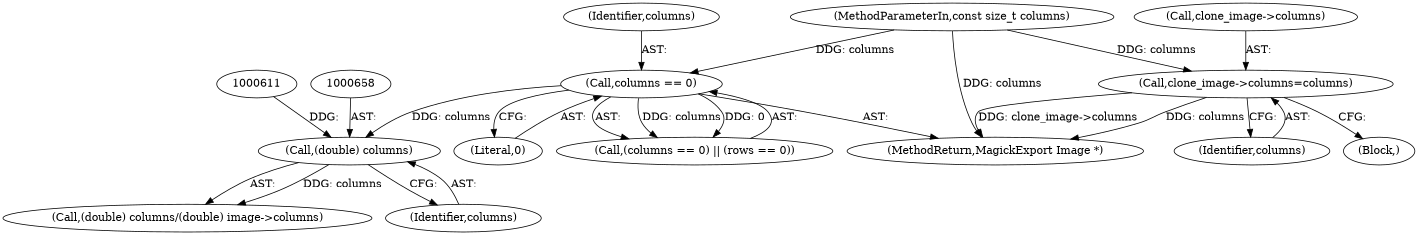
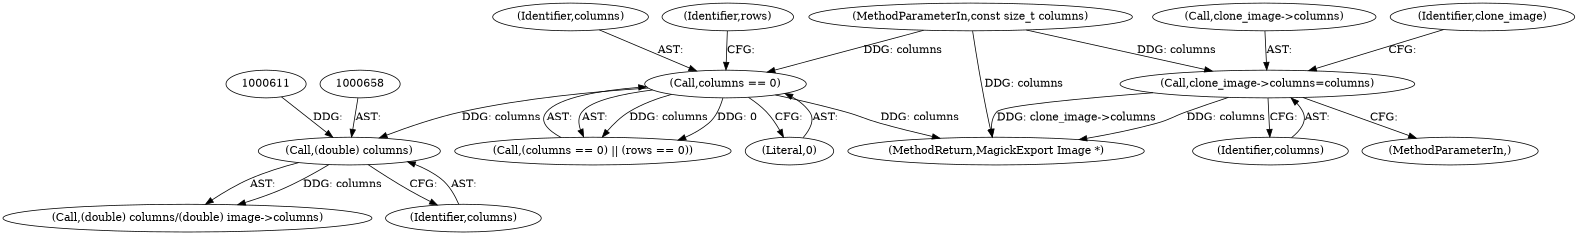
none -> (728, 17)
none -> (1482, 17)
(877, 118) -> (920, 118)
(1379, 151) -> (1450, 151)
